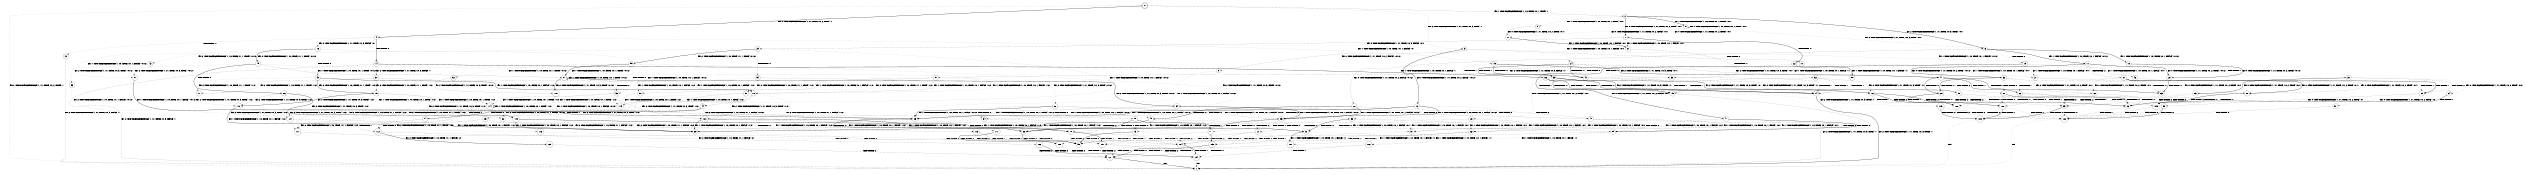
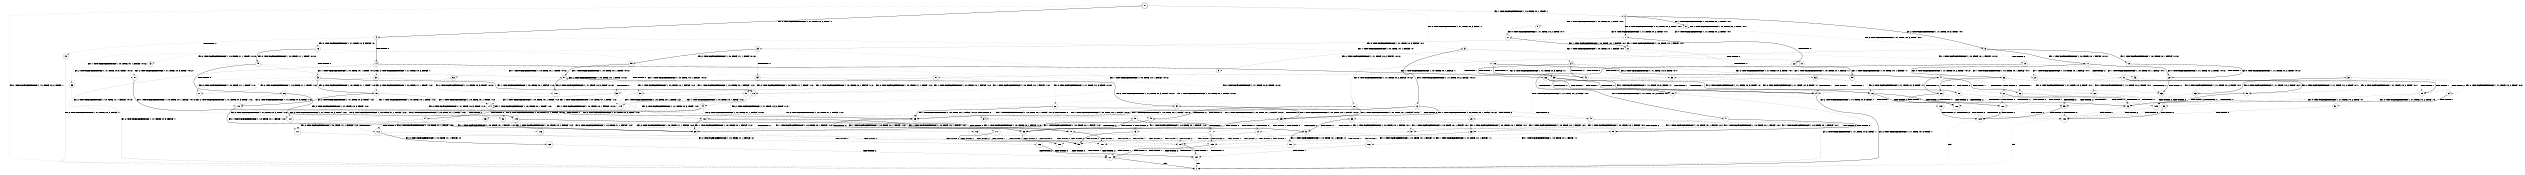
(2049, 90) -> (2049, 90)
none -> (1067, 140)
